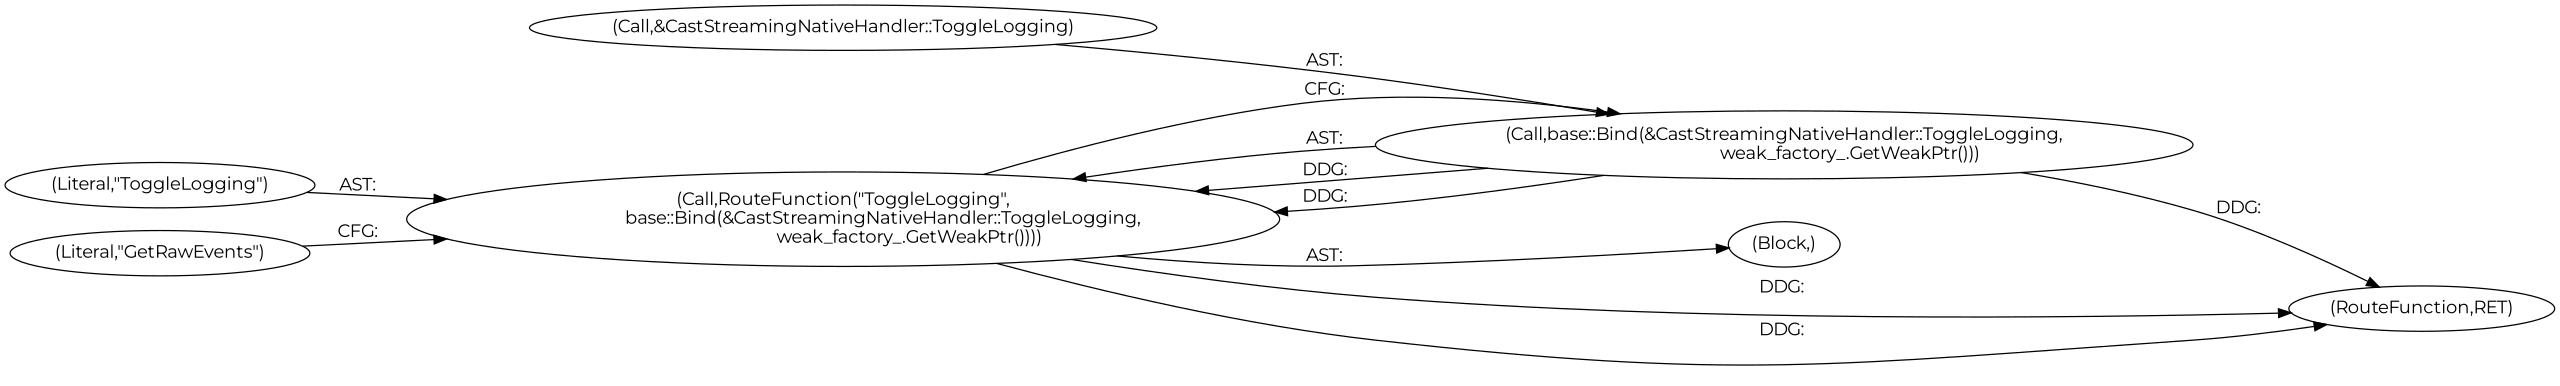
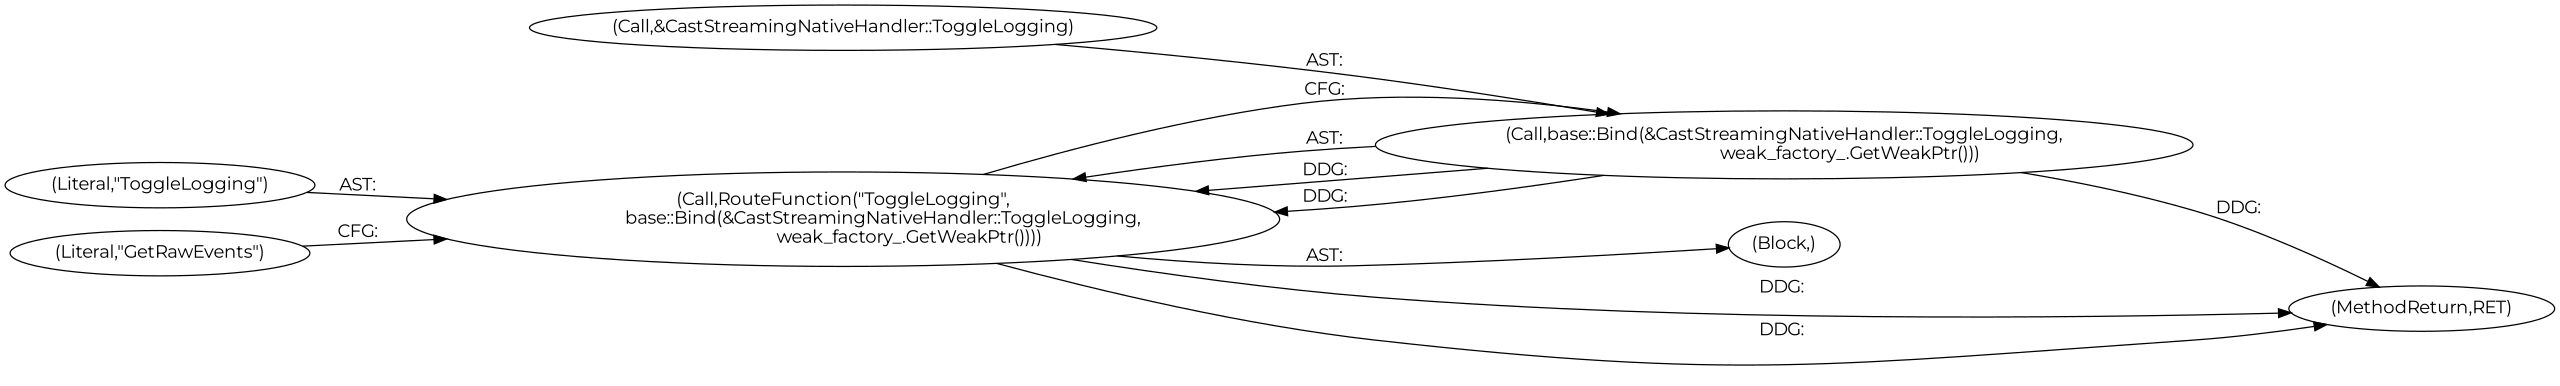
(2422, 309) -> (2422, 309)
